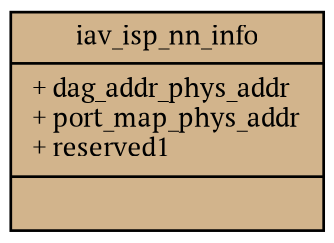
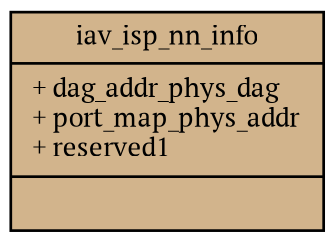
(162, 89) -> (156, 89)
